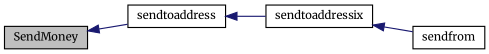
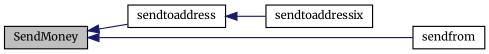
(398, 29) -> (256, 38)
